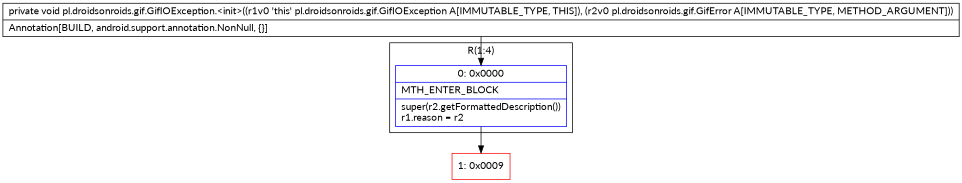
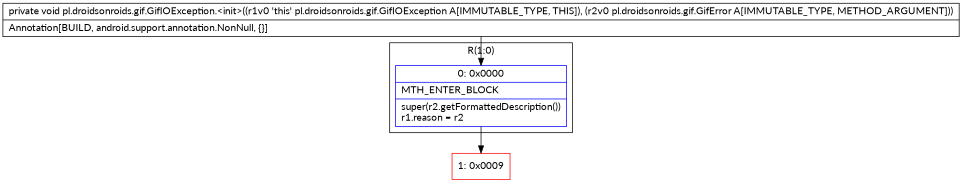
(481, 51) -> (481, 51)
